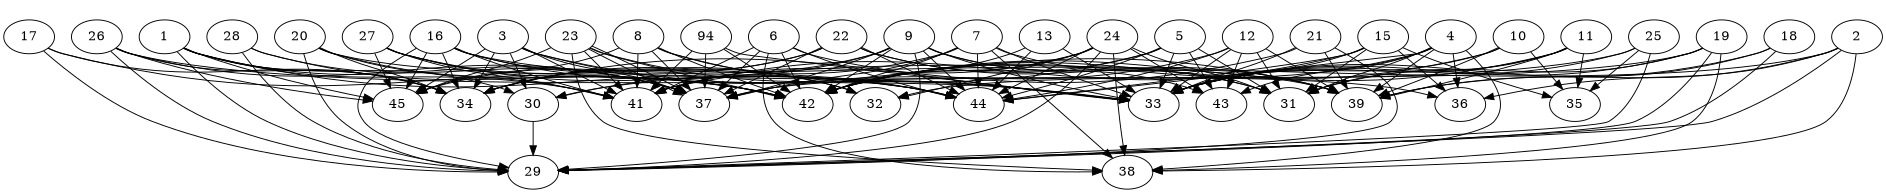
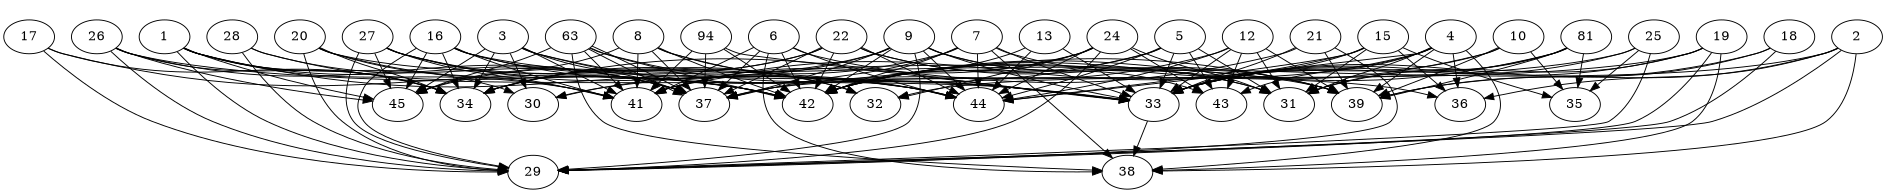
(571, 37) -> (571, 37)
(1586, 37) -> (1586, 37)
none -> (827, 66)
(1118, 107) -> (1142, 134)
(533, 134) -> (355, 122)
